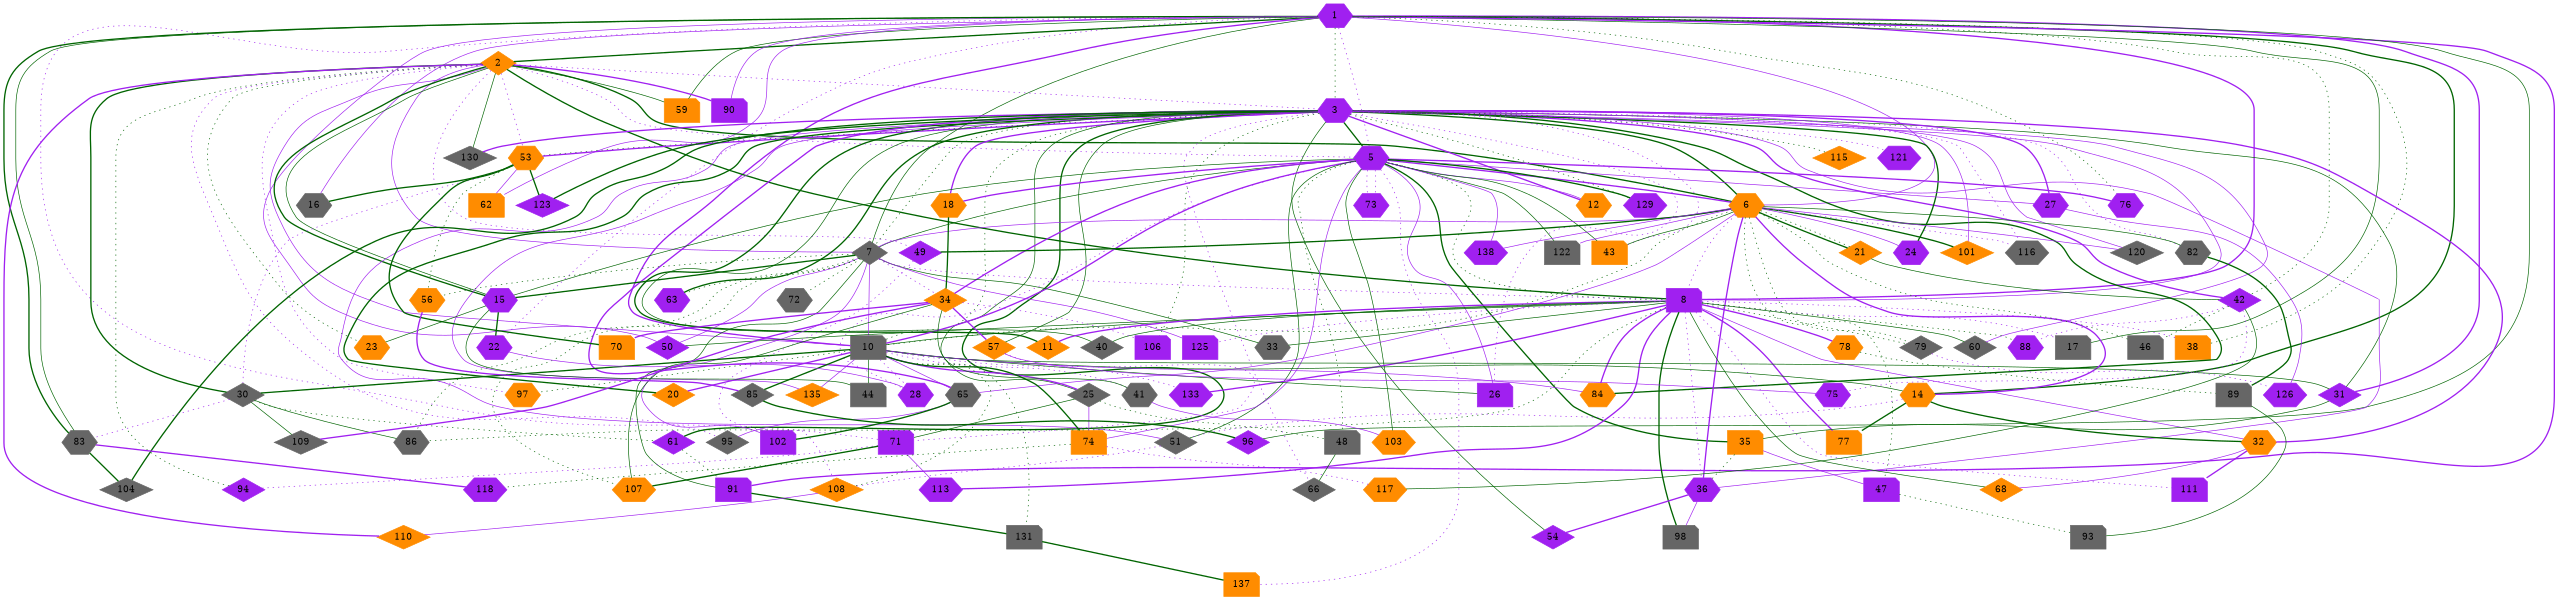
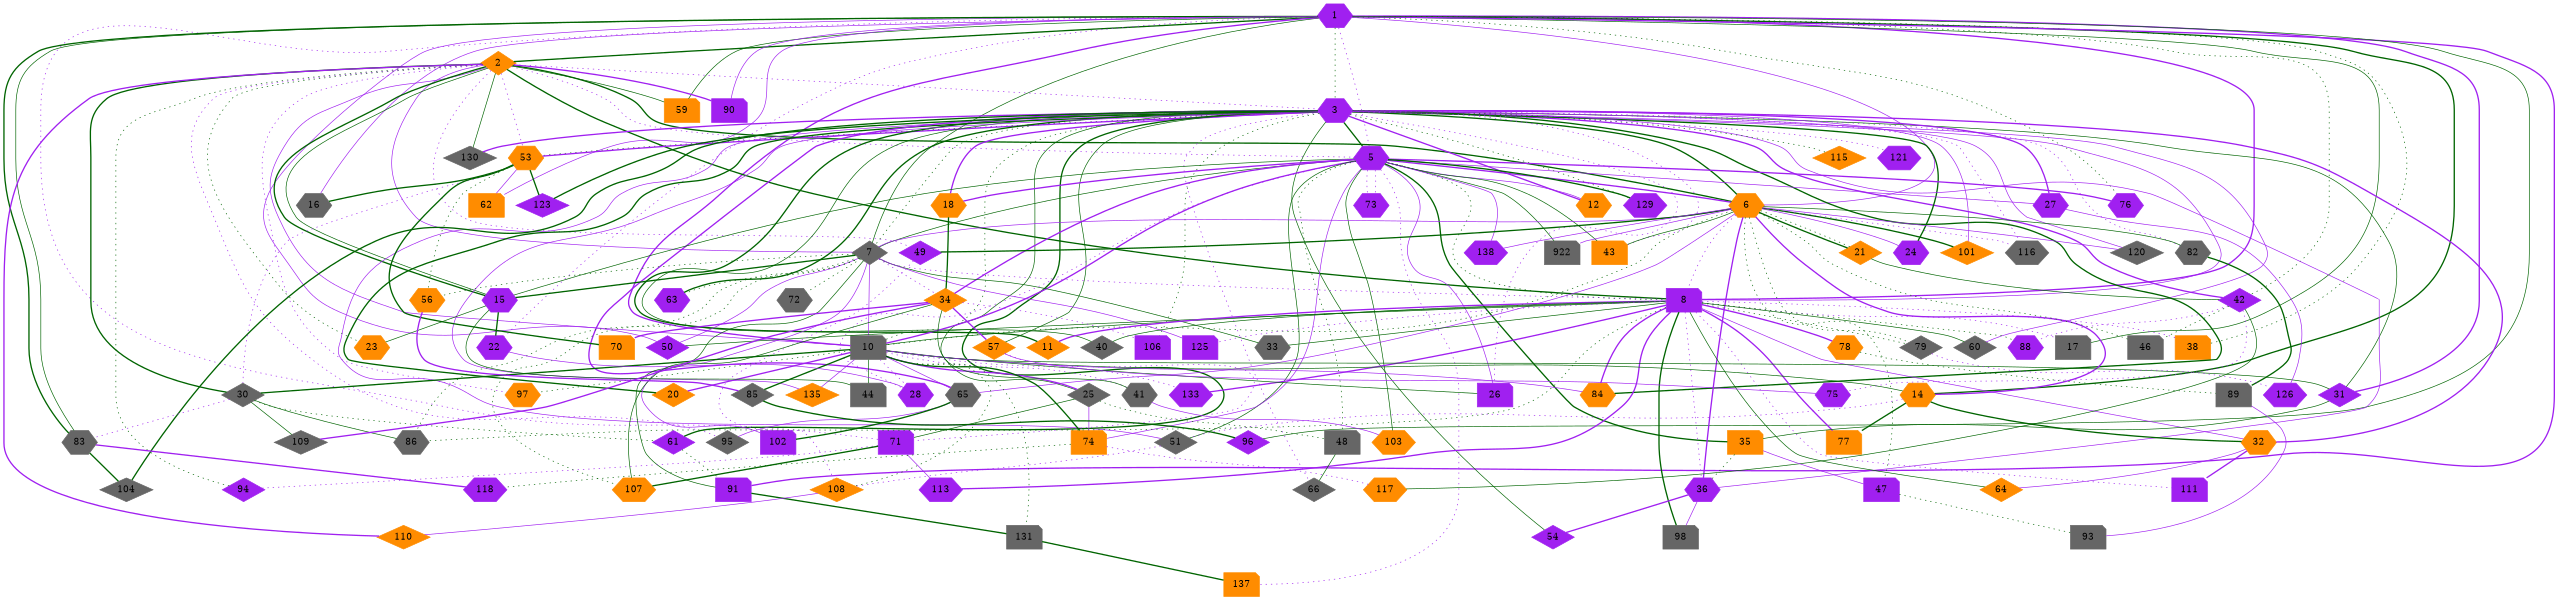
(1562, 253) -> (1562, 253)
(2001, 490) -> (2001, 490)
(2234, 501) -> (2234, 501)
